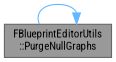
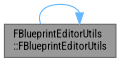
(58, 41) -> (60, 41)
